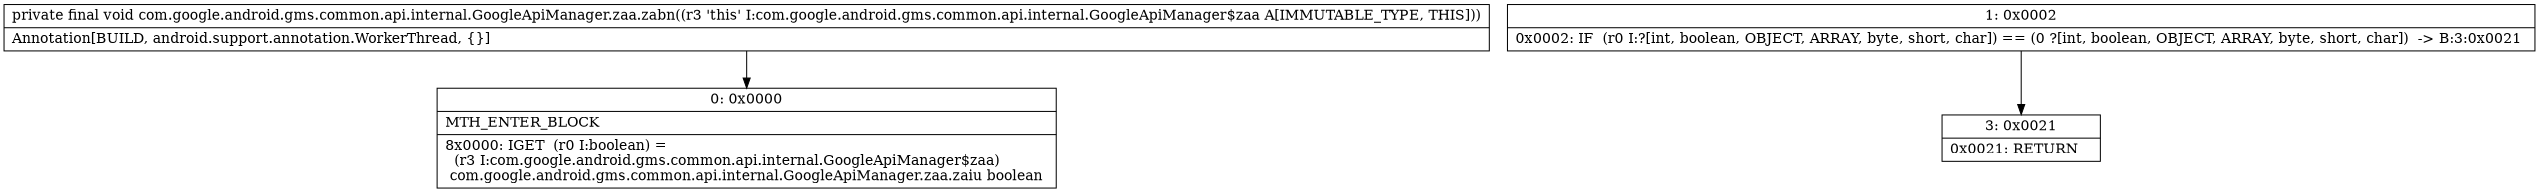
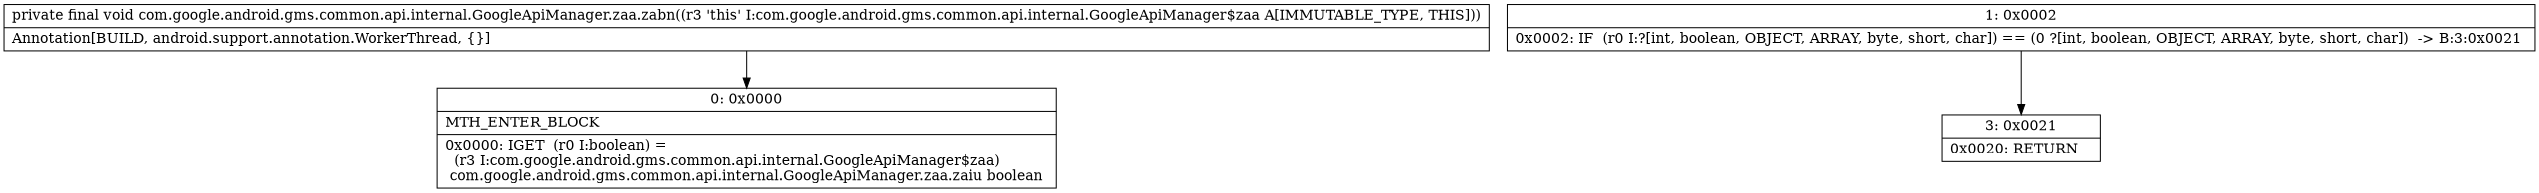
(559, 146) -> (559, 146)
(2021, 149) -> (2021, 149)
